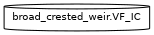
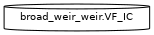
(77, 17) -> (77, 17)
